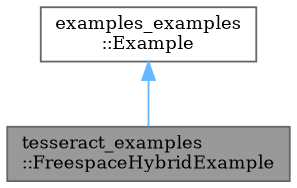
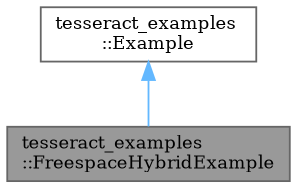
(149, 34) -> (149, 34)
